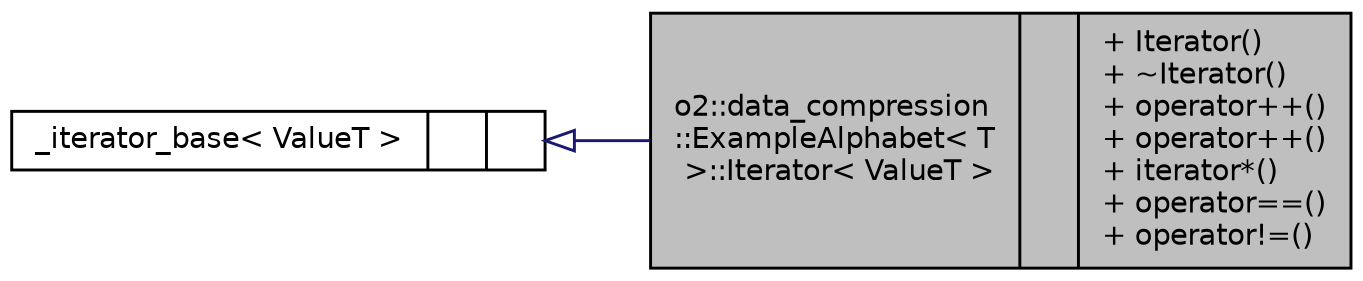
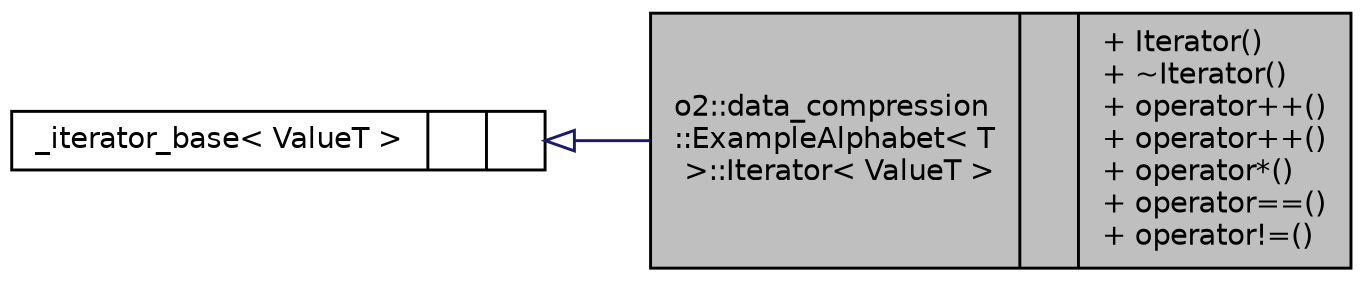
(1191, 171) -> (1199, 171)
